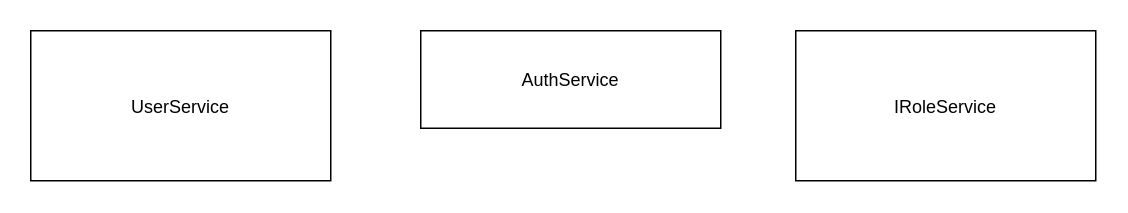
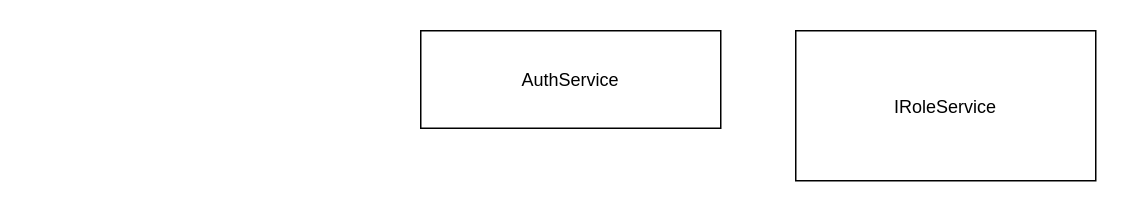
(181, 106) -> none
